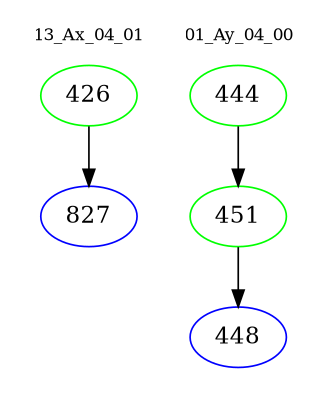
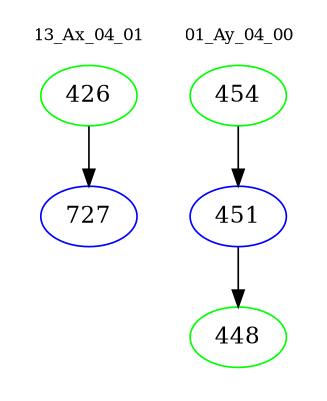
(238, 96) -> (238, 96)
(89, 216) -> (89, 216)
(238, 216) -> (238, 216)
(238, 337) -> (238, 337)
